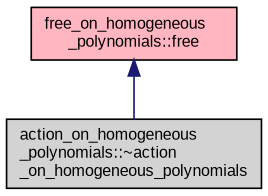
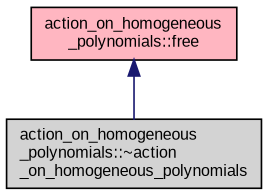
(134, 34) -> (134, 34)
